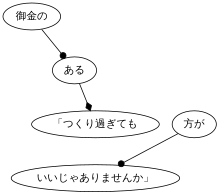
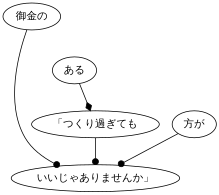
(51, 41) -> (15, 103)
none -> (95, 148)
